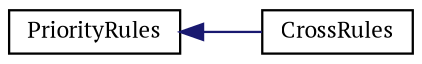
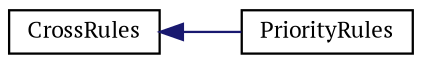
(233, 32) -> (212, 32)
